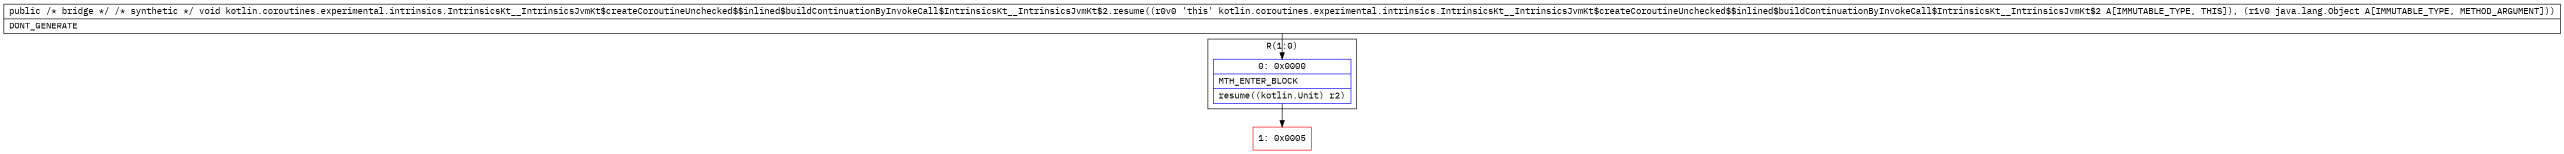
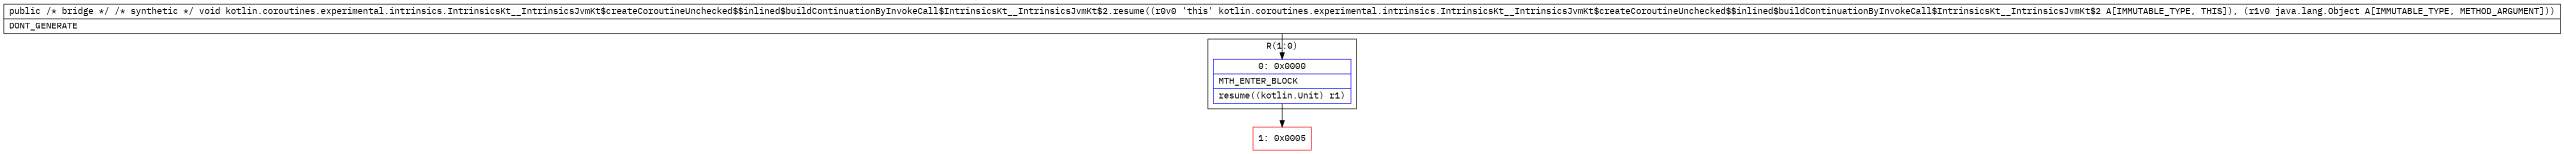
(1282, 96) -> (1282, 96)
